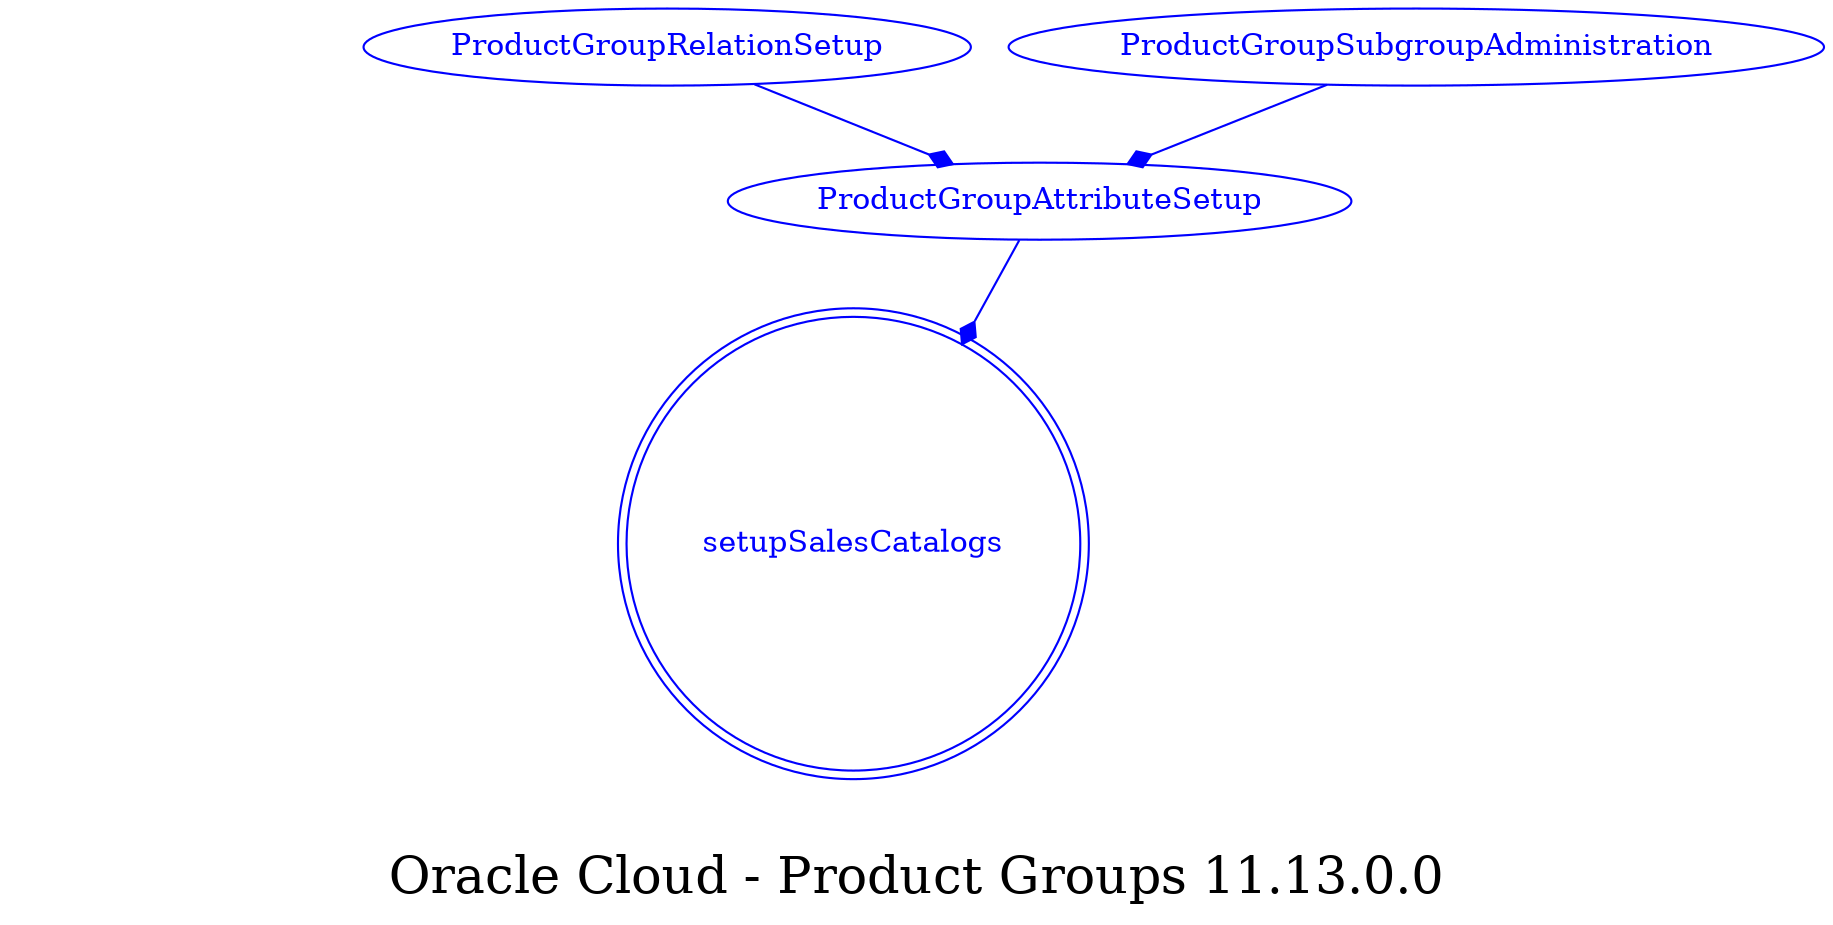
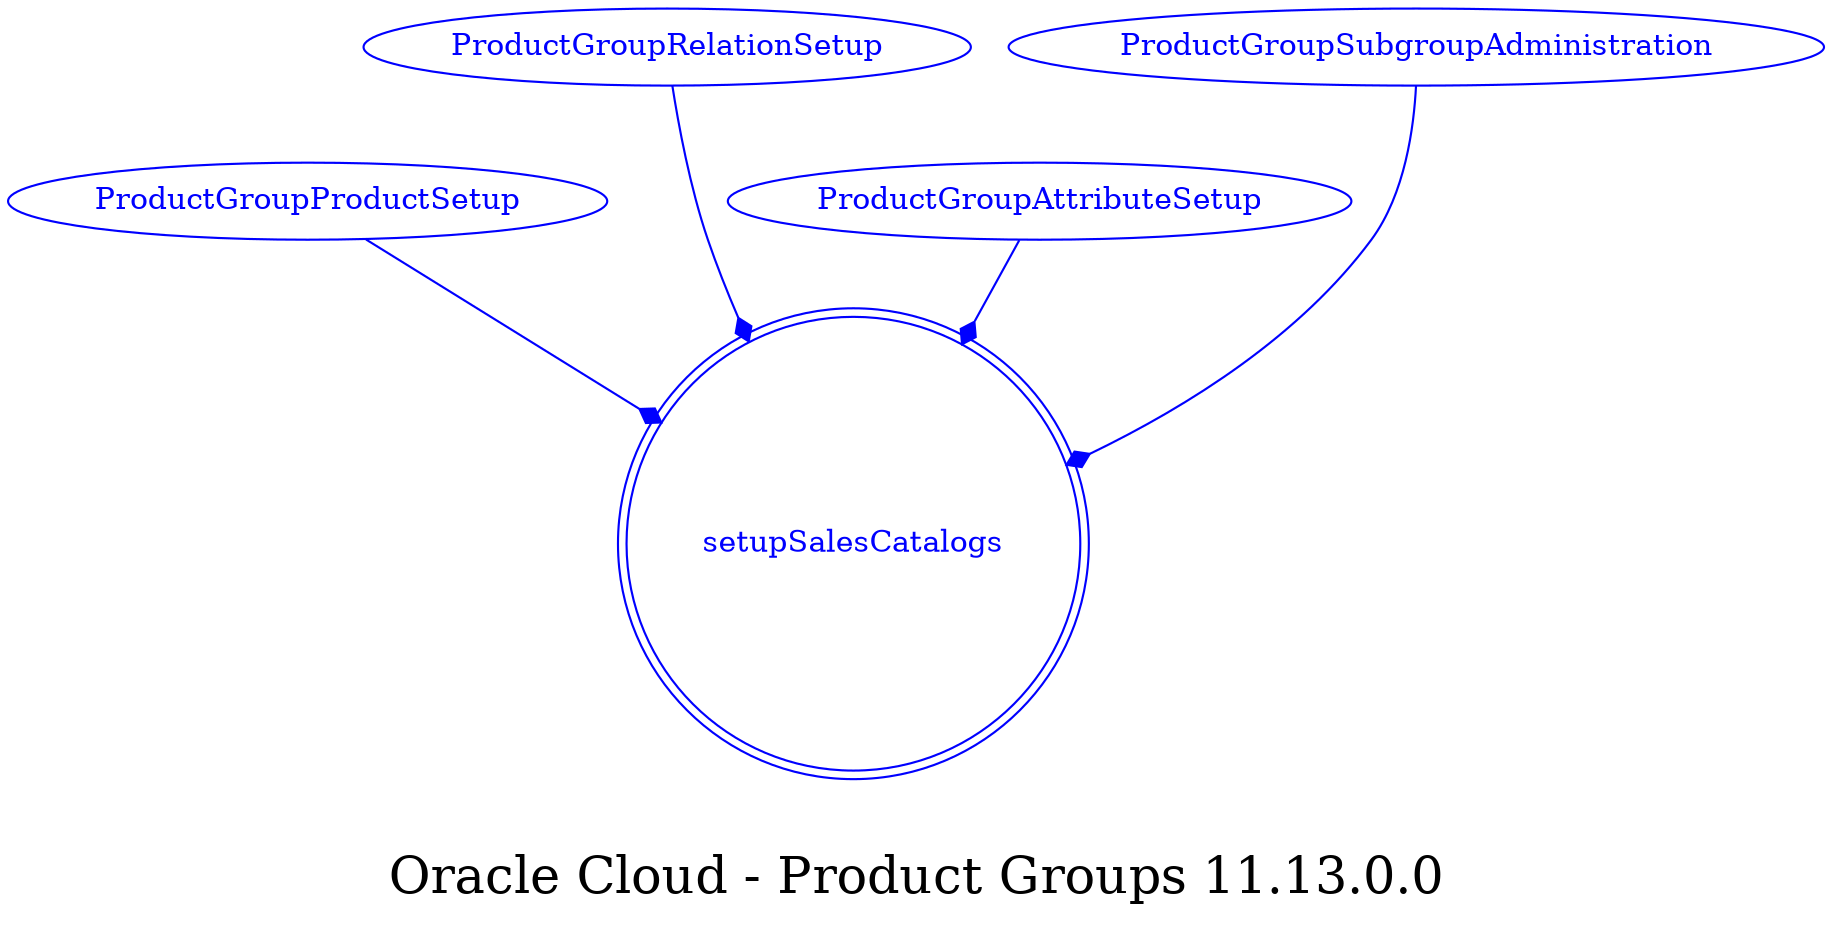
(842, 119) -> (697, 204)
(1239, 120) -> (1306, 312)
none -> (308, 201)
